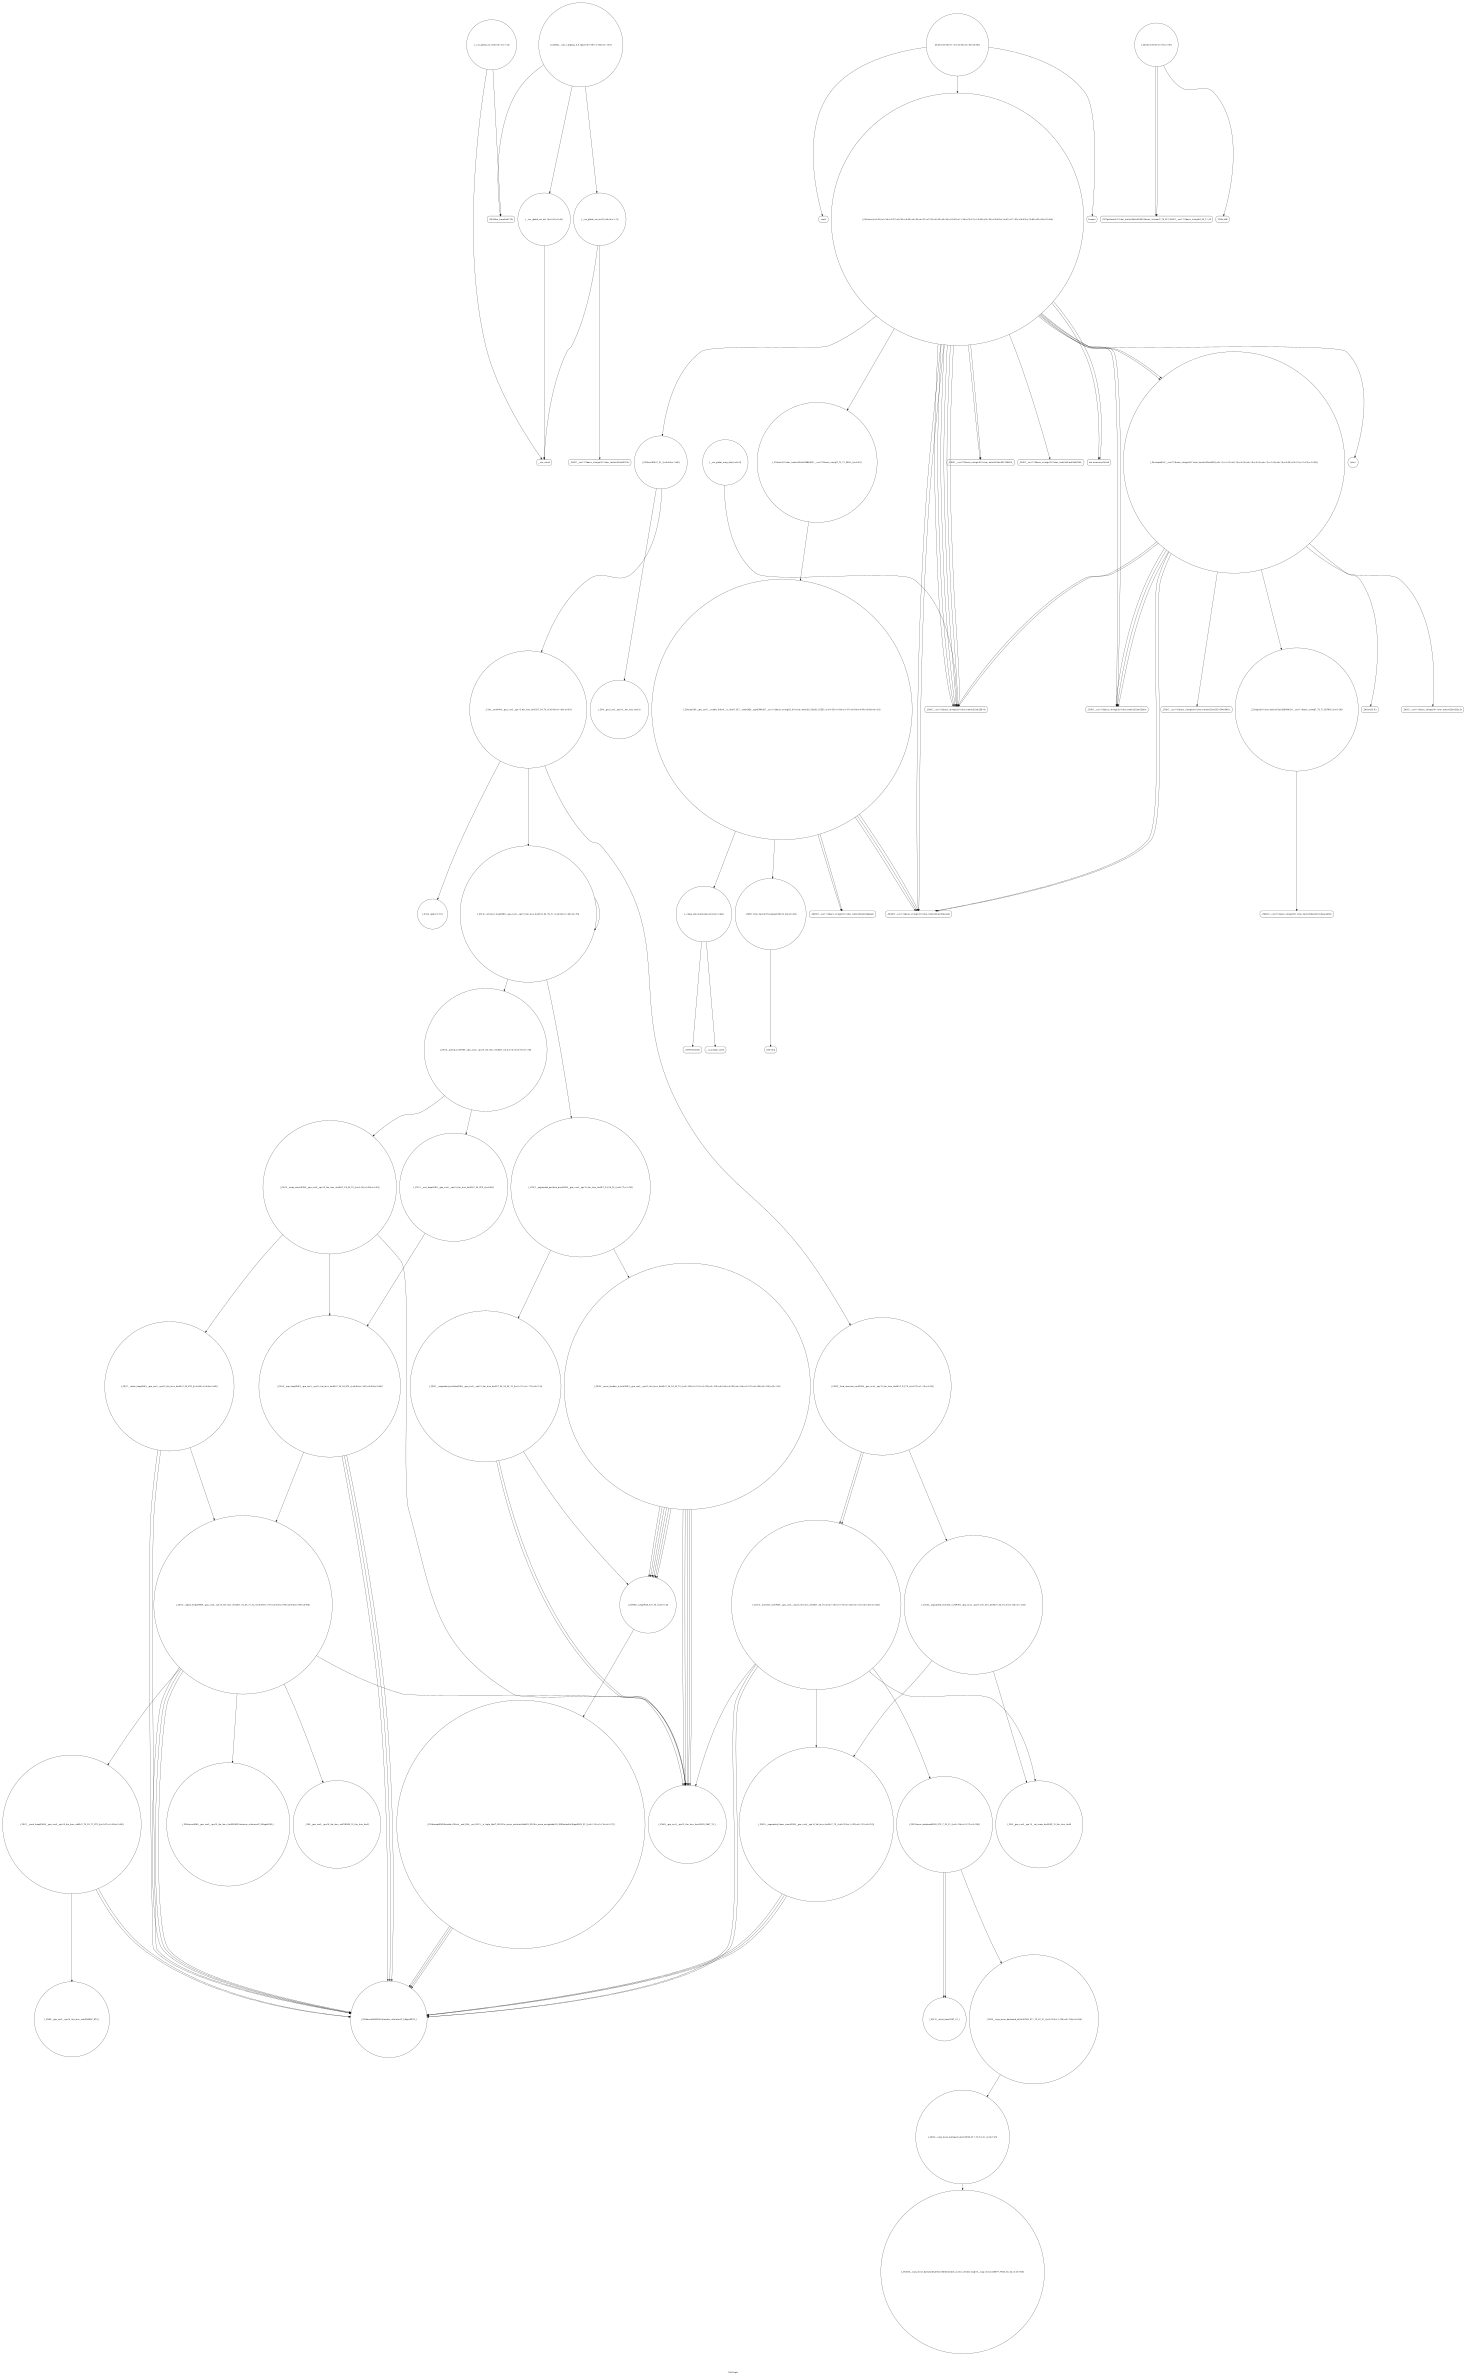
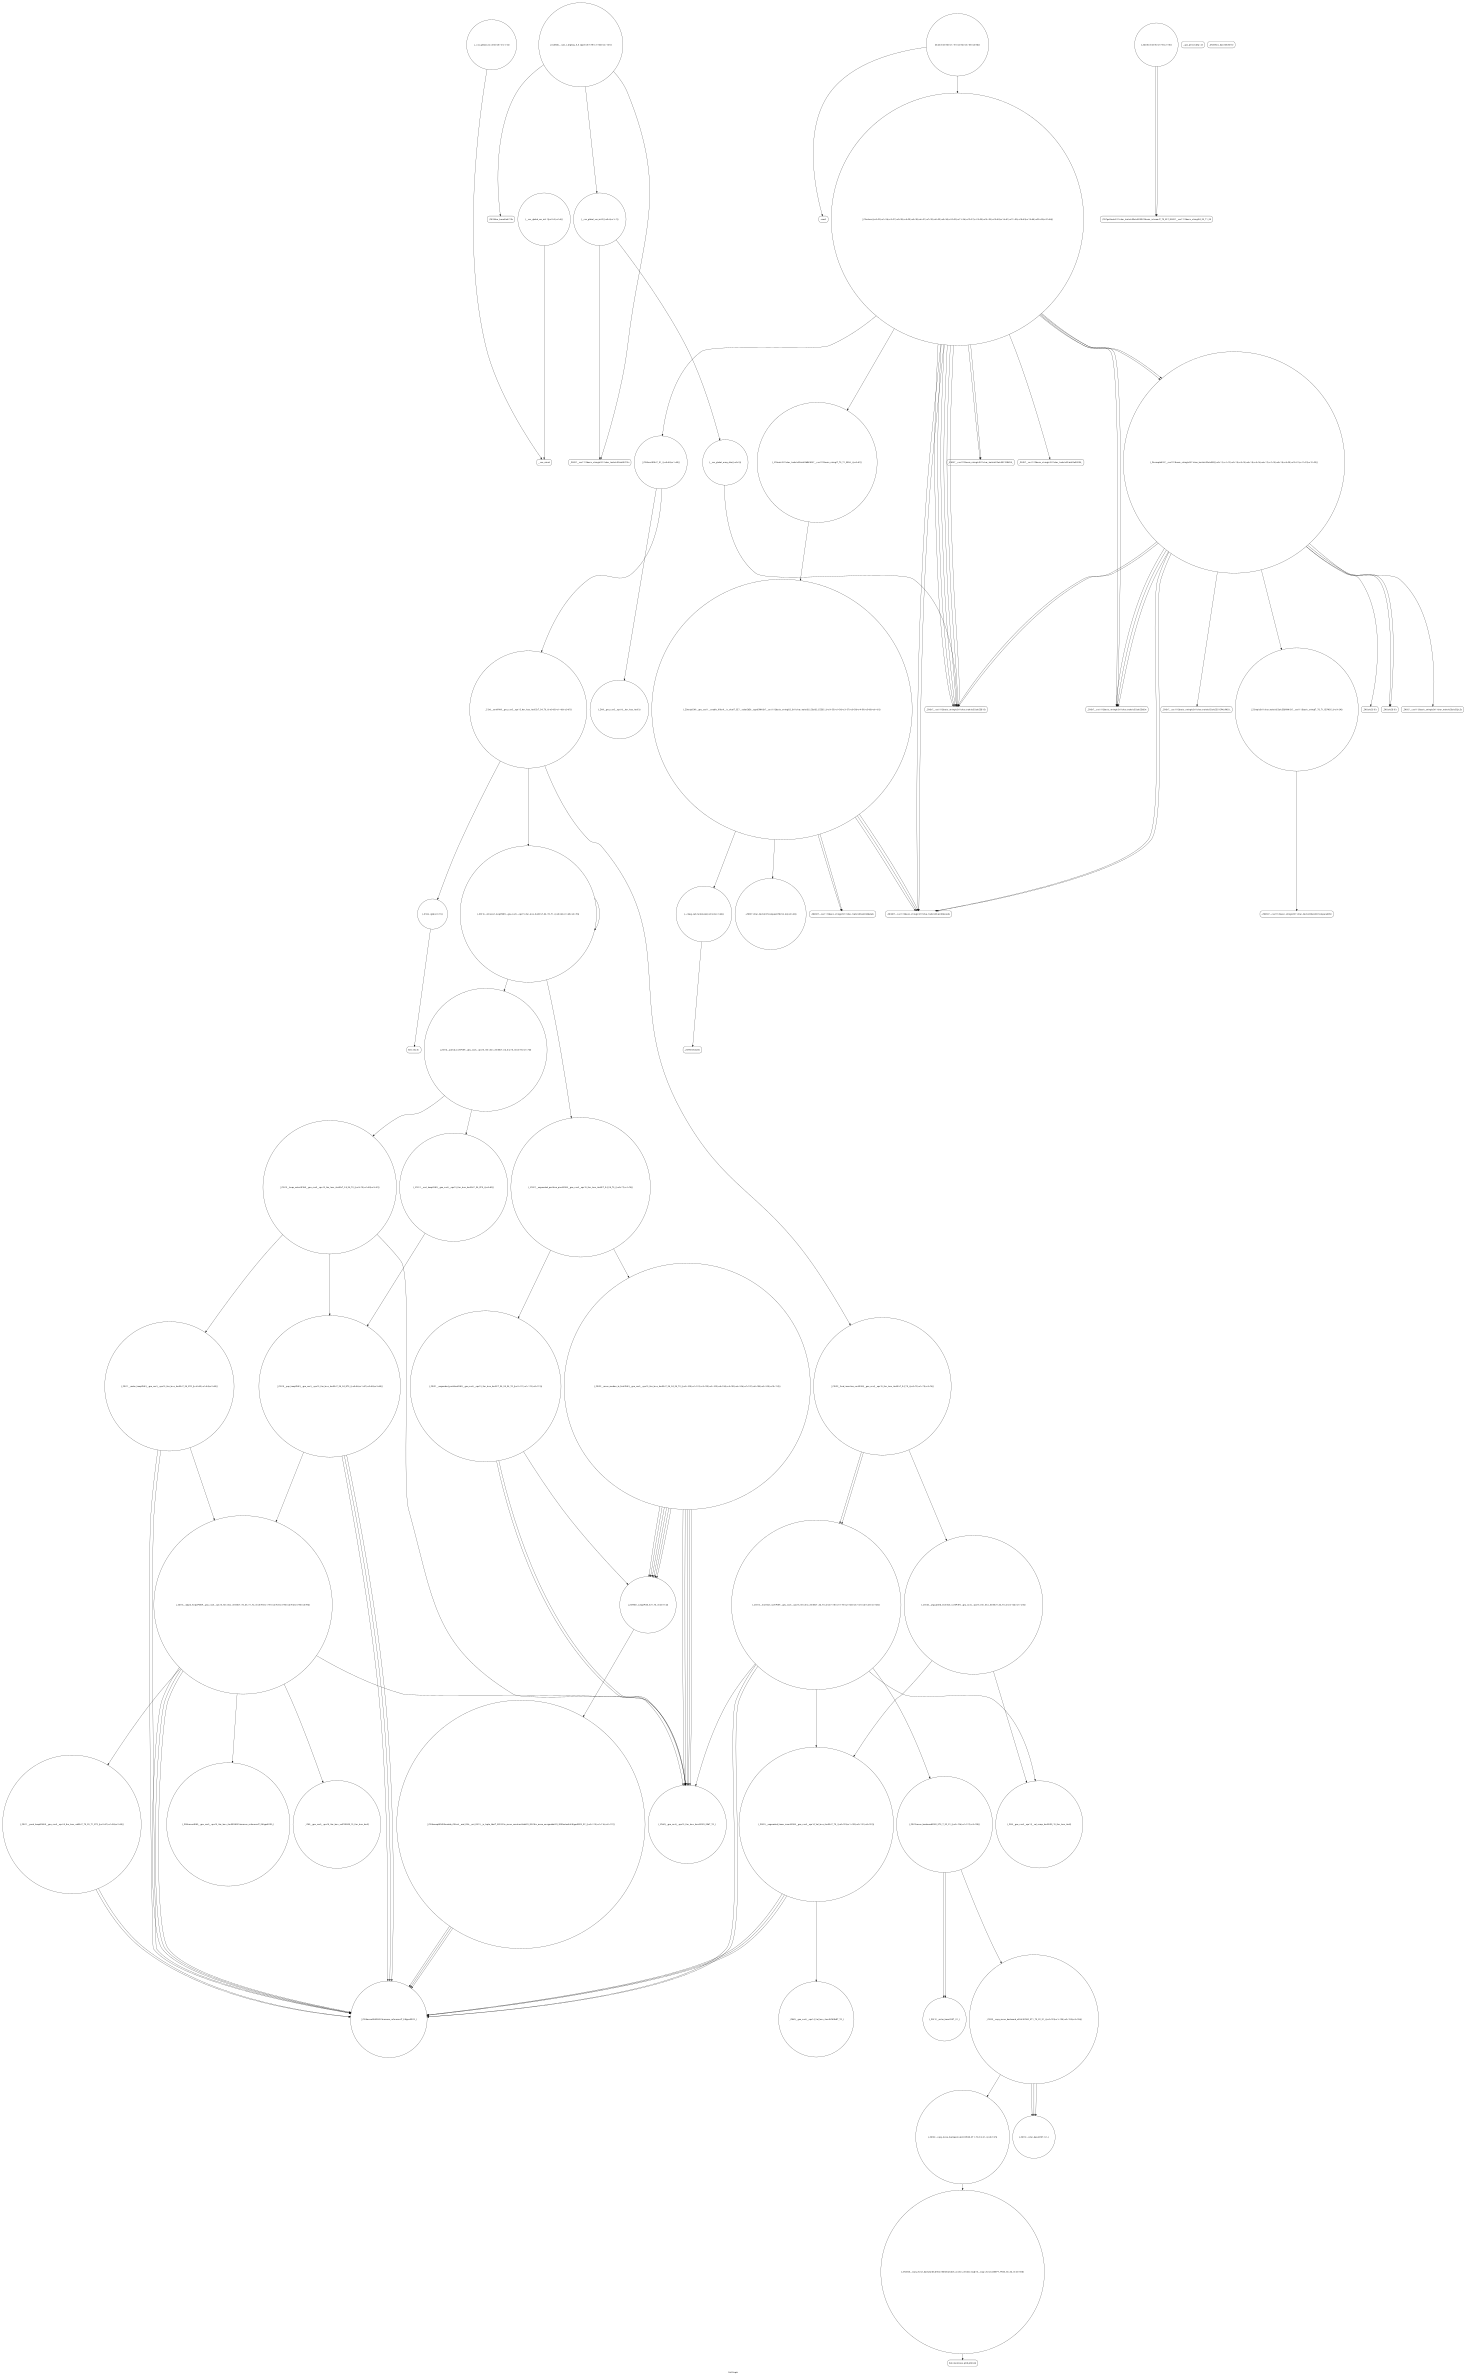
none -> (1193, 45)
none -> (1221, 45)
(561, 139) -> (641, 263)
(497, 142) -> none
(1092, 219) -> none
(1223, 219) -> none
(568, 350) -> (679, 333)
(1099, 462) -> none
(1353, 462) -> none
none -> (1390, 710)
none -> (414, 1050)
(715, 1050) -> none
(771, 1050) -> none
(72, 2019) -> none
none -> (816, 2019)
none -> (1034, 2137)
none -> (963, 2363)
